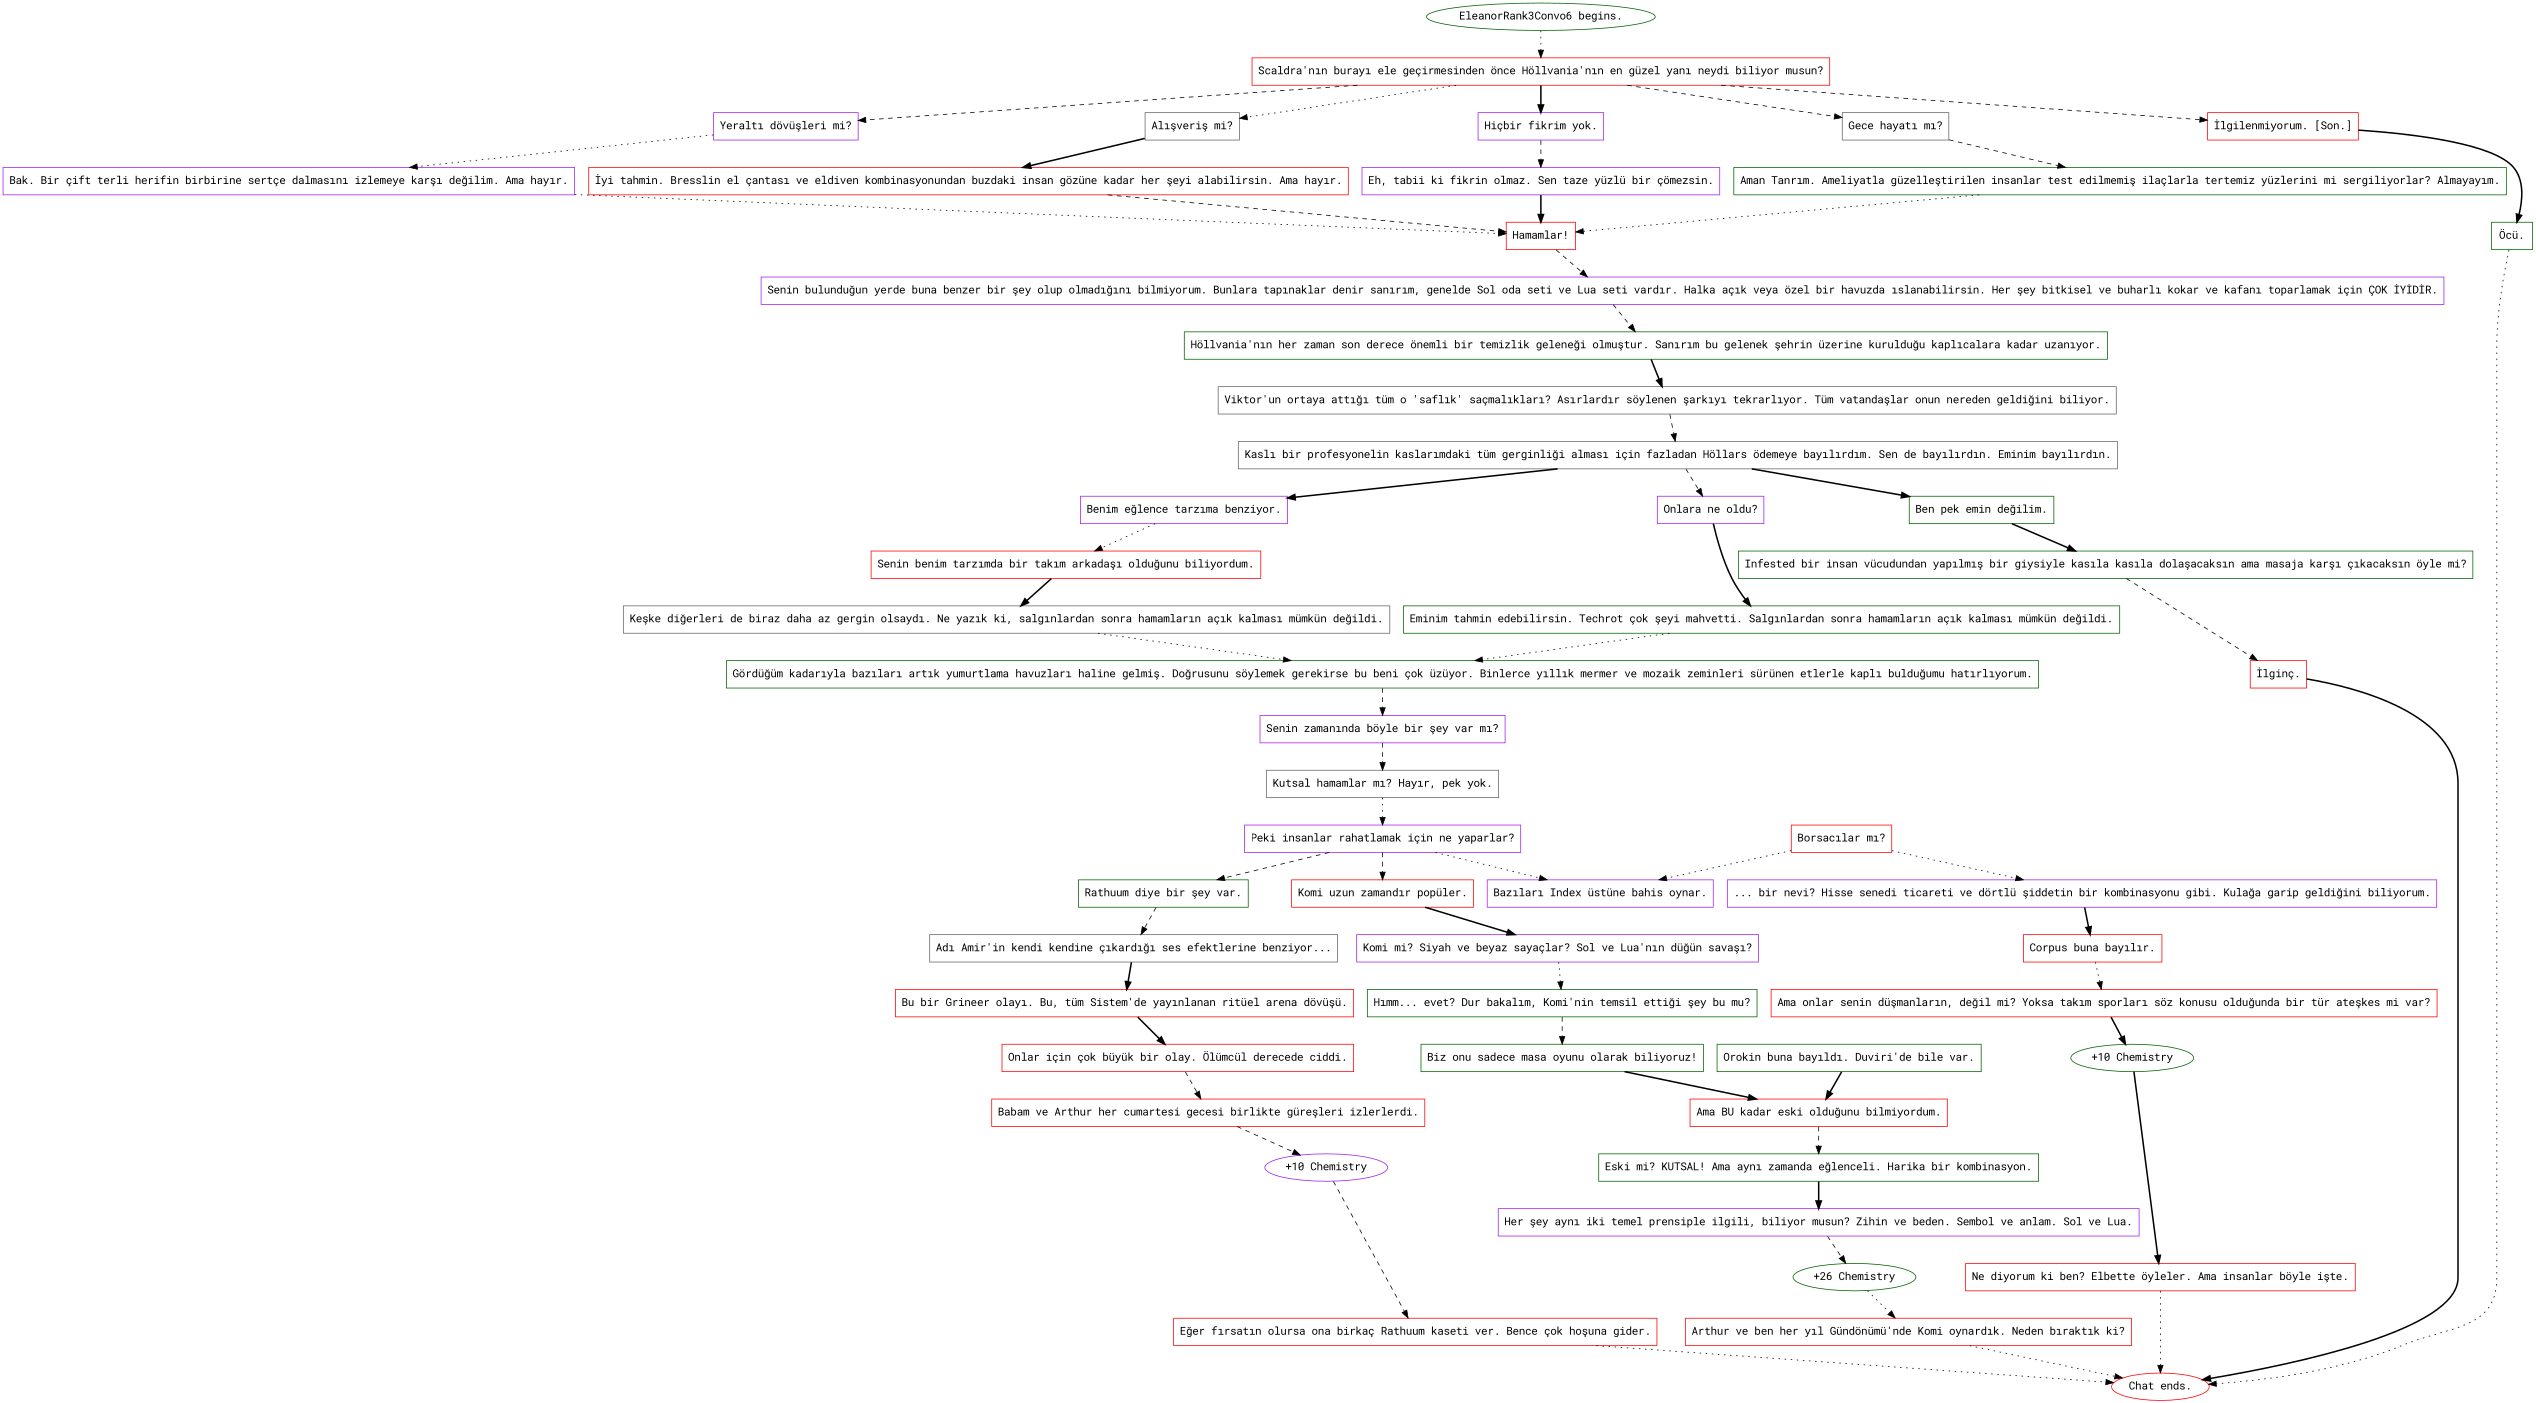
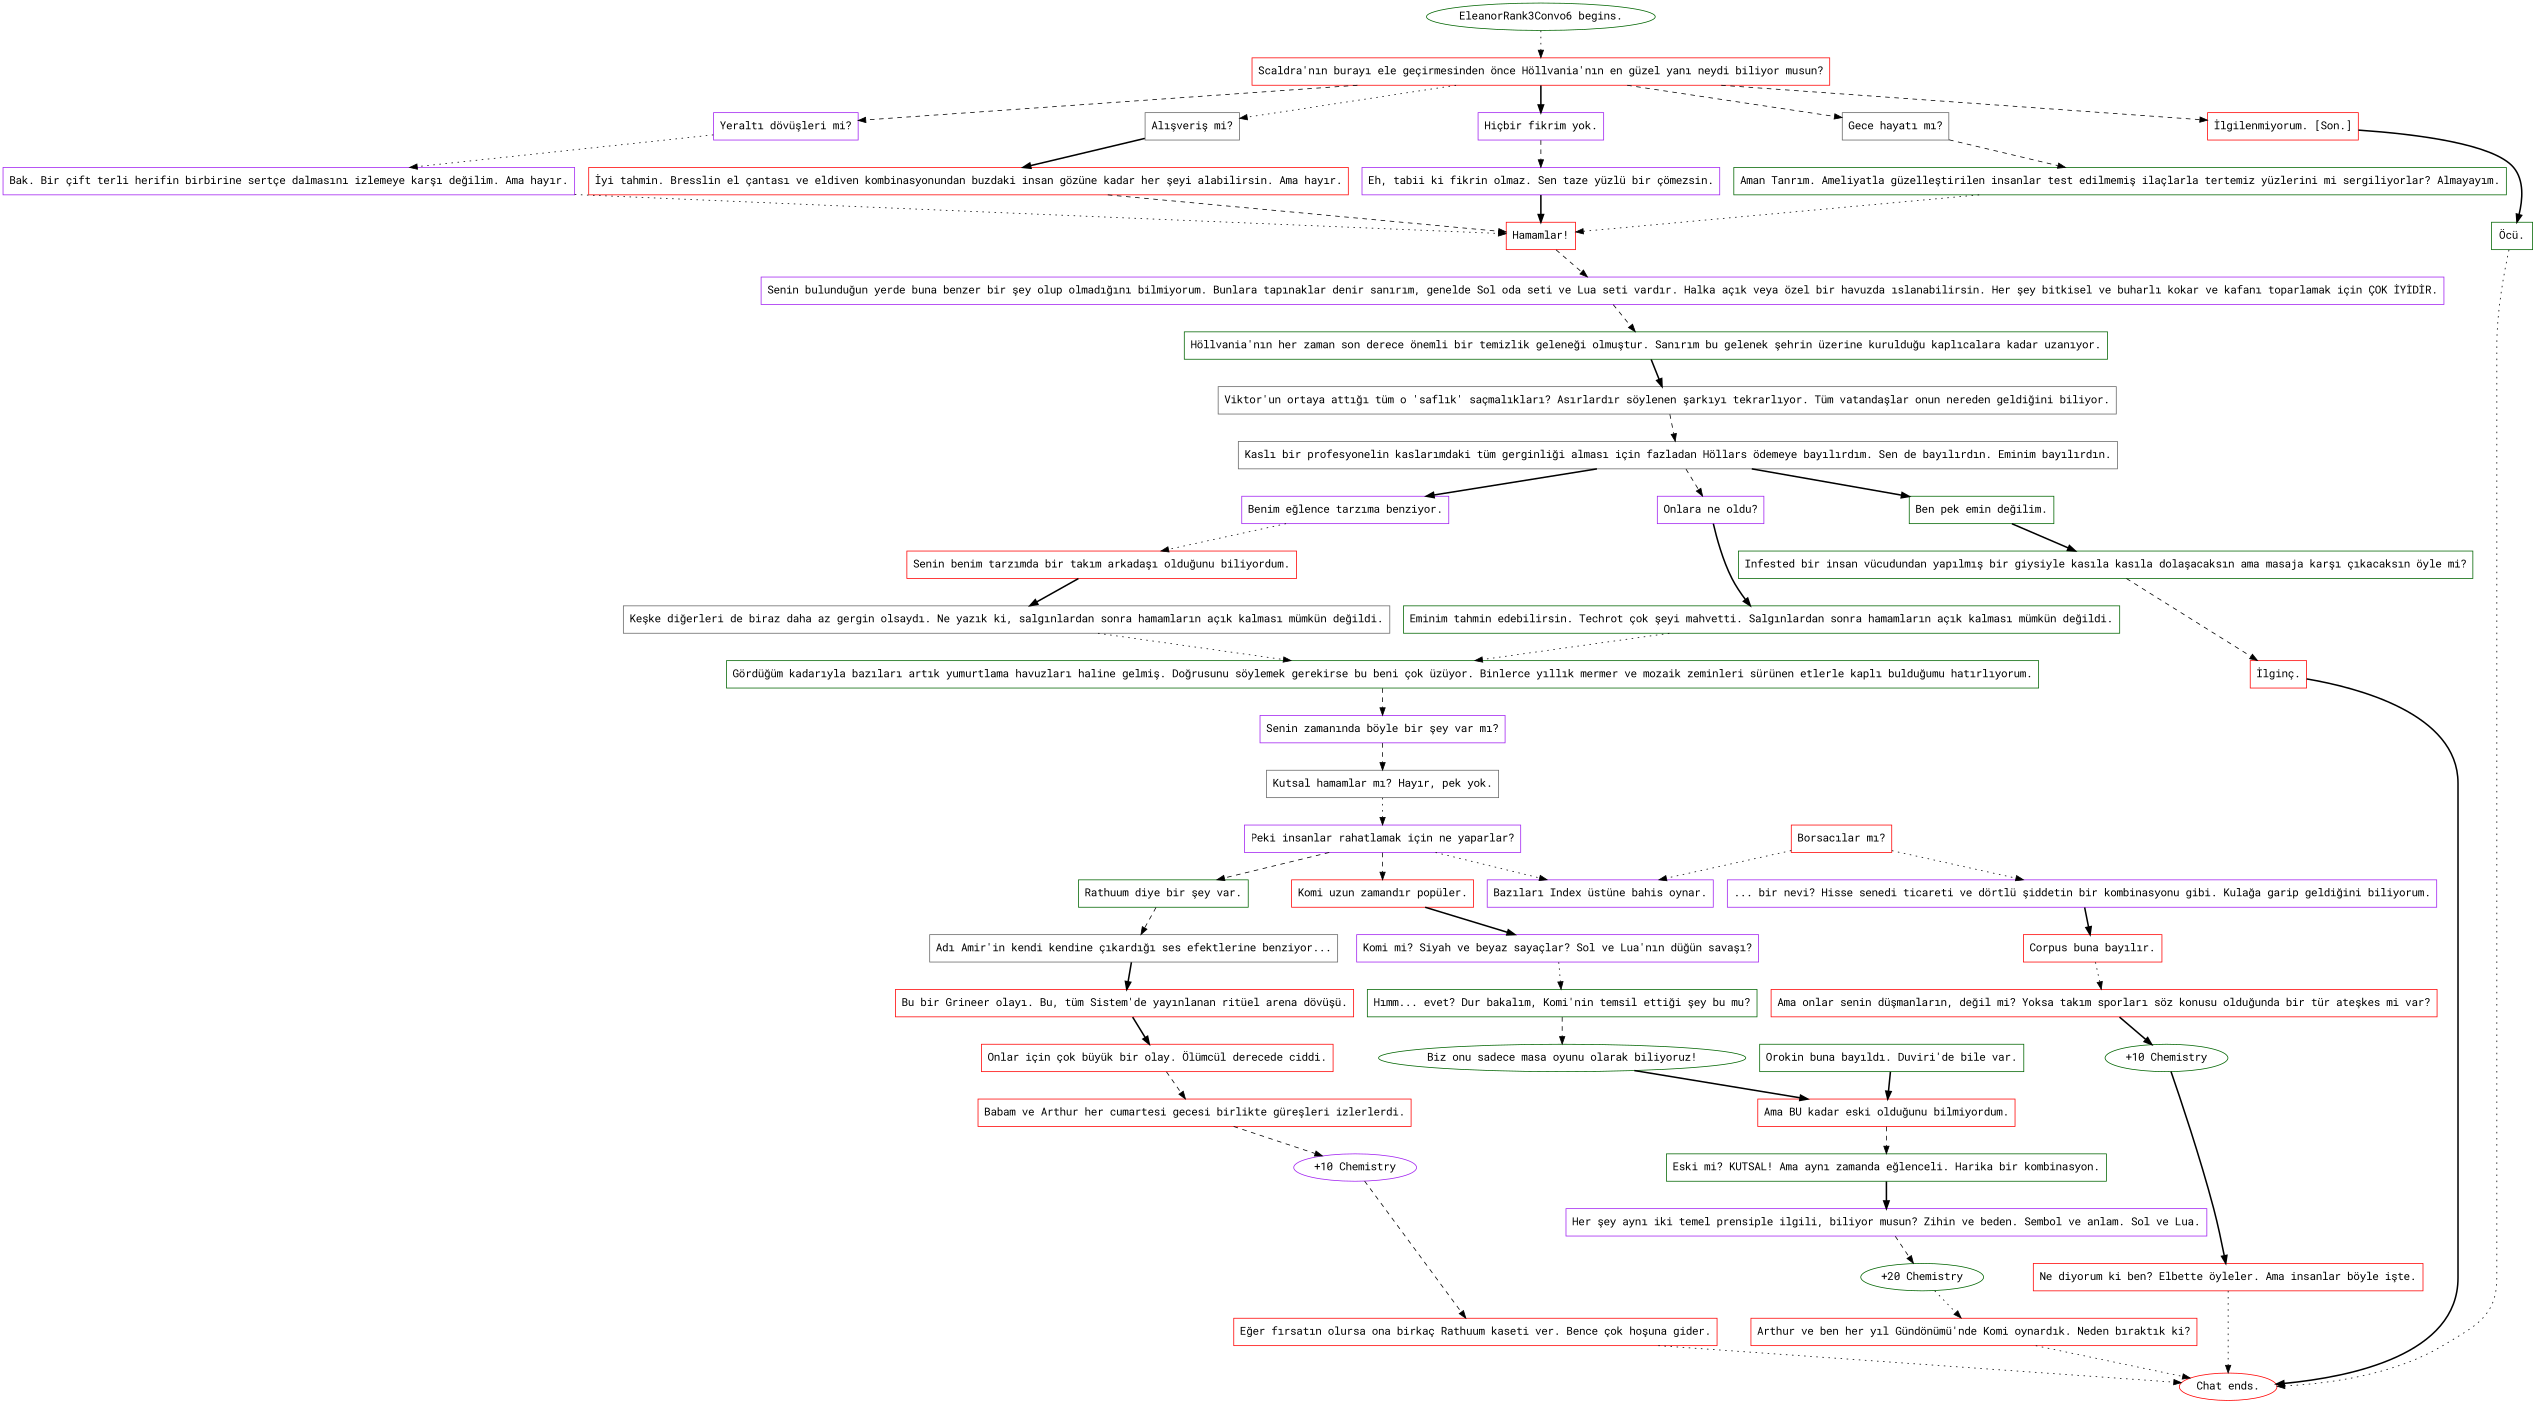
(1562, 1058) -> (1562, 1058)
(1854, 1277) -> (1922, 1277)
